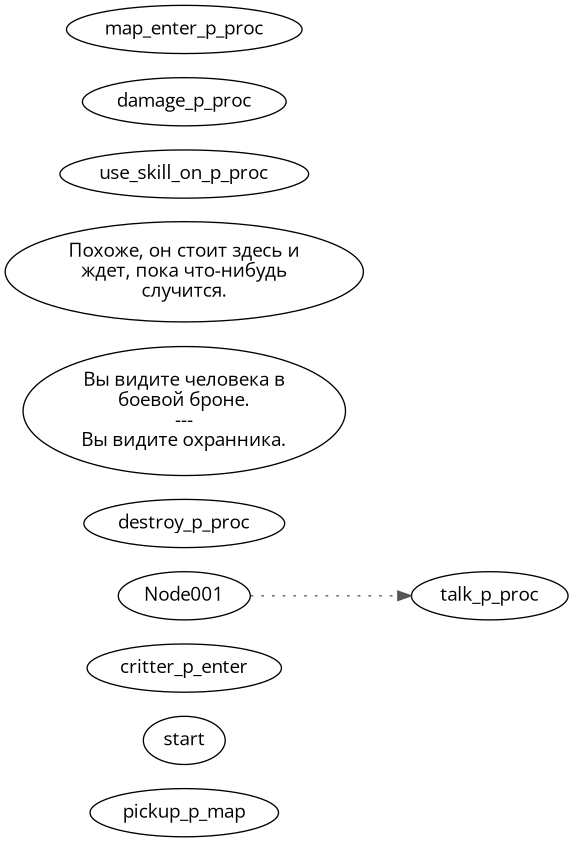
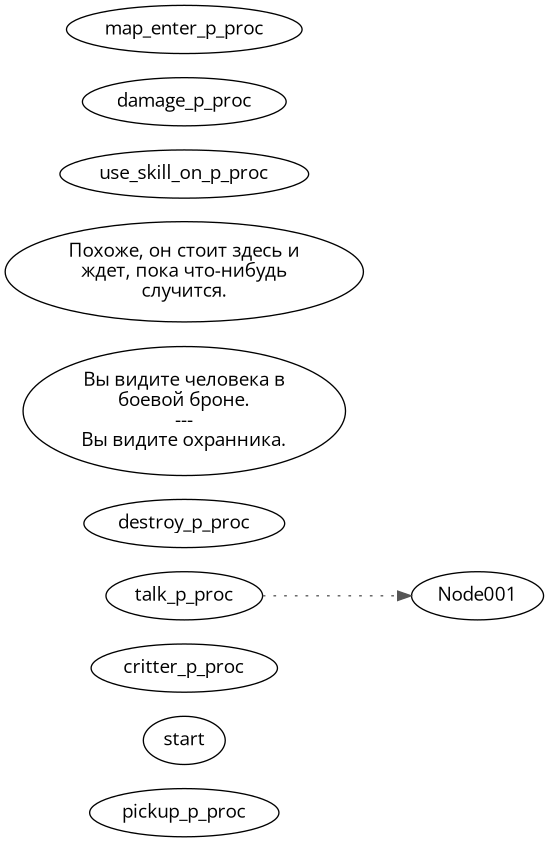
(324, 596) -> (330, 596)
(184, 668) -> (184, 668)
(184, 813) -> (184, 813)
